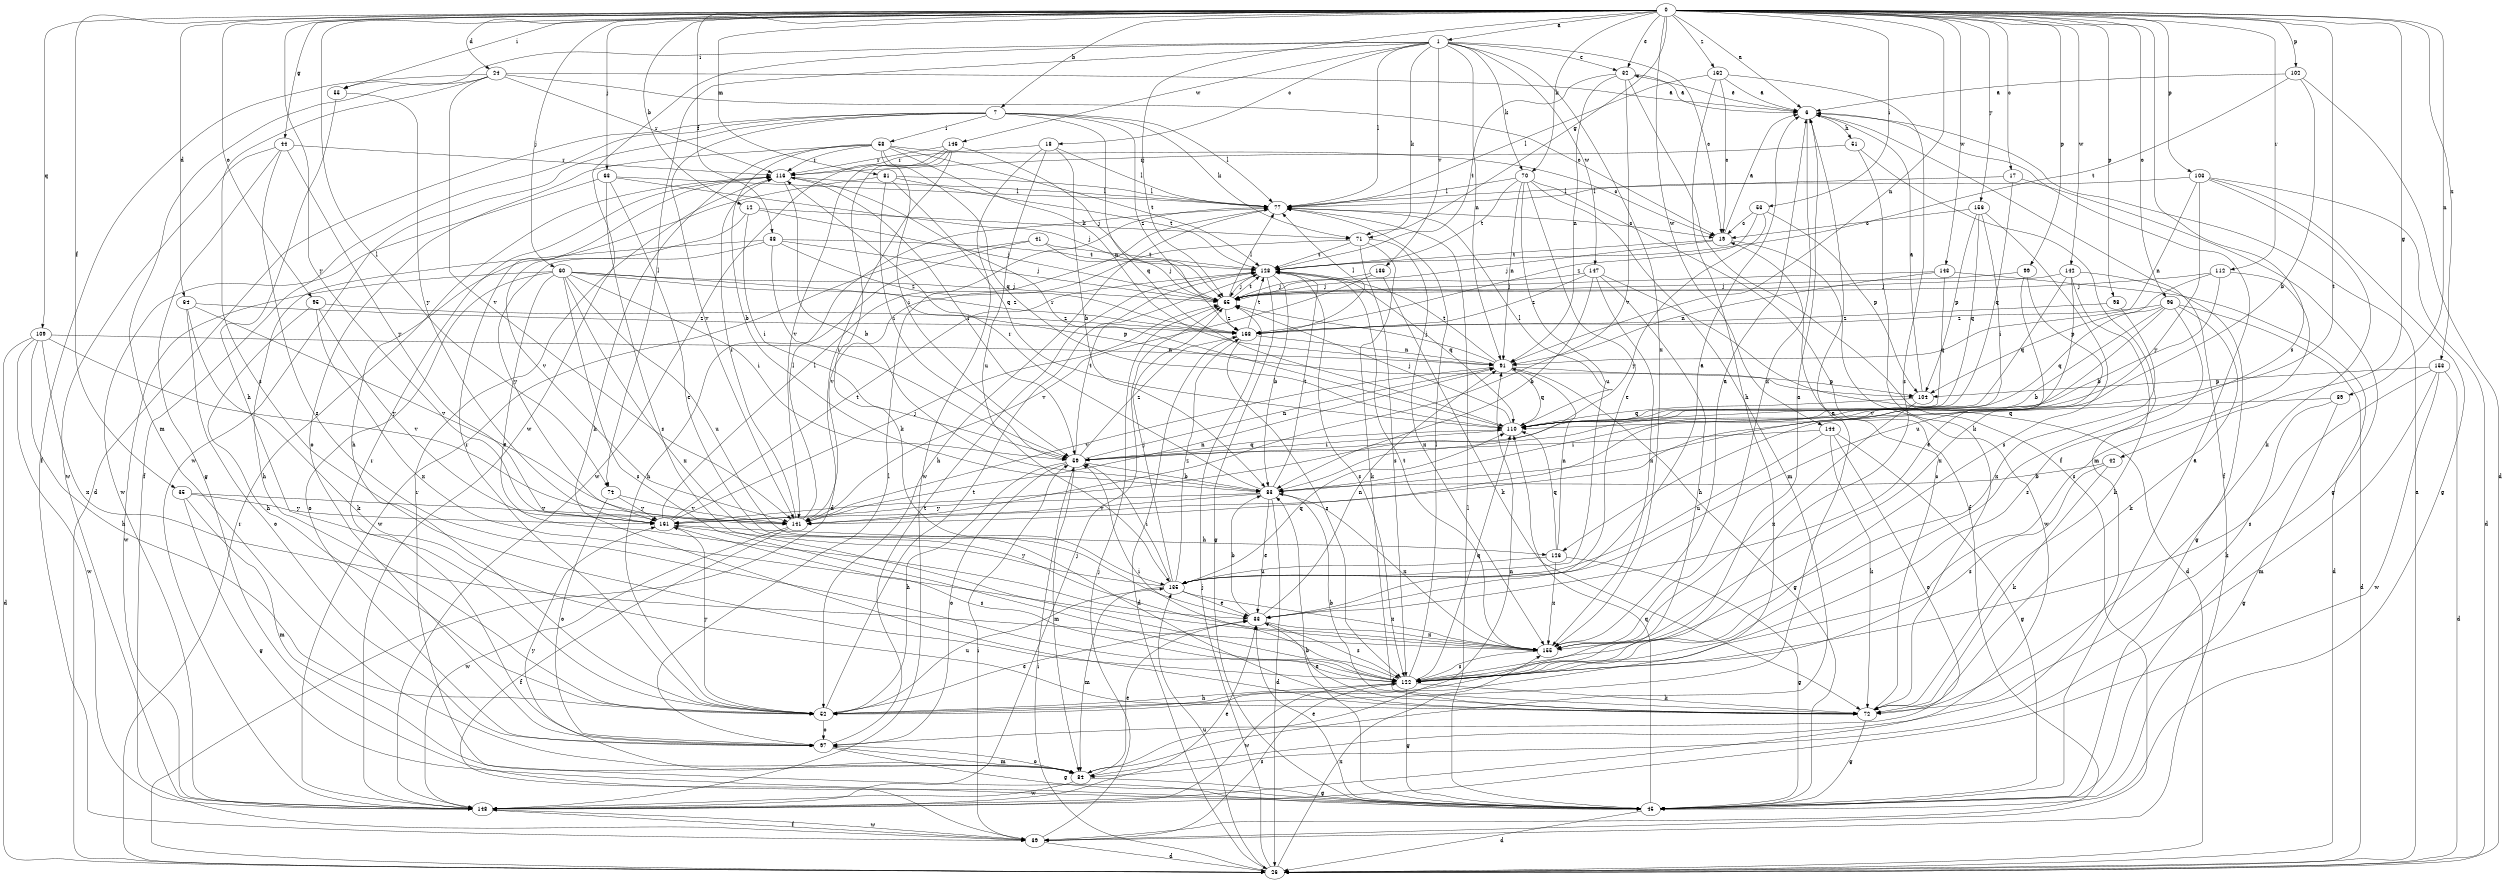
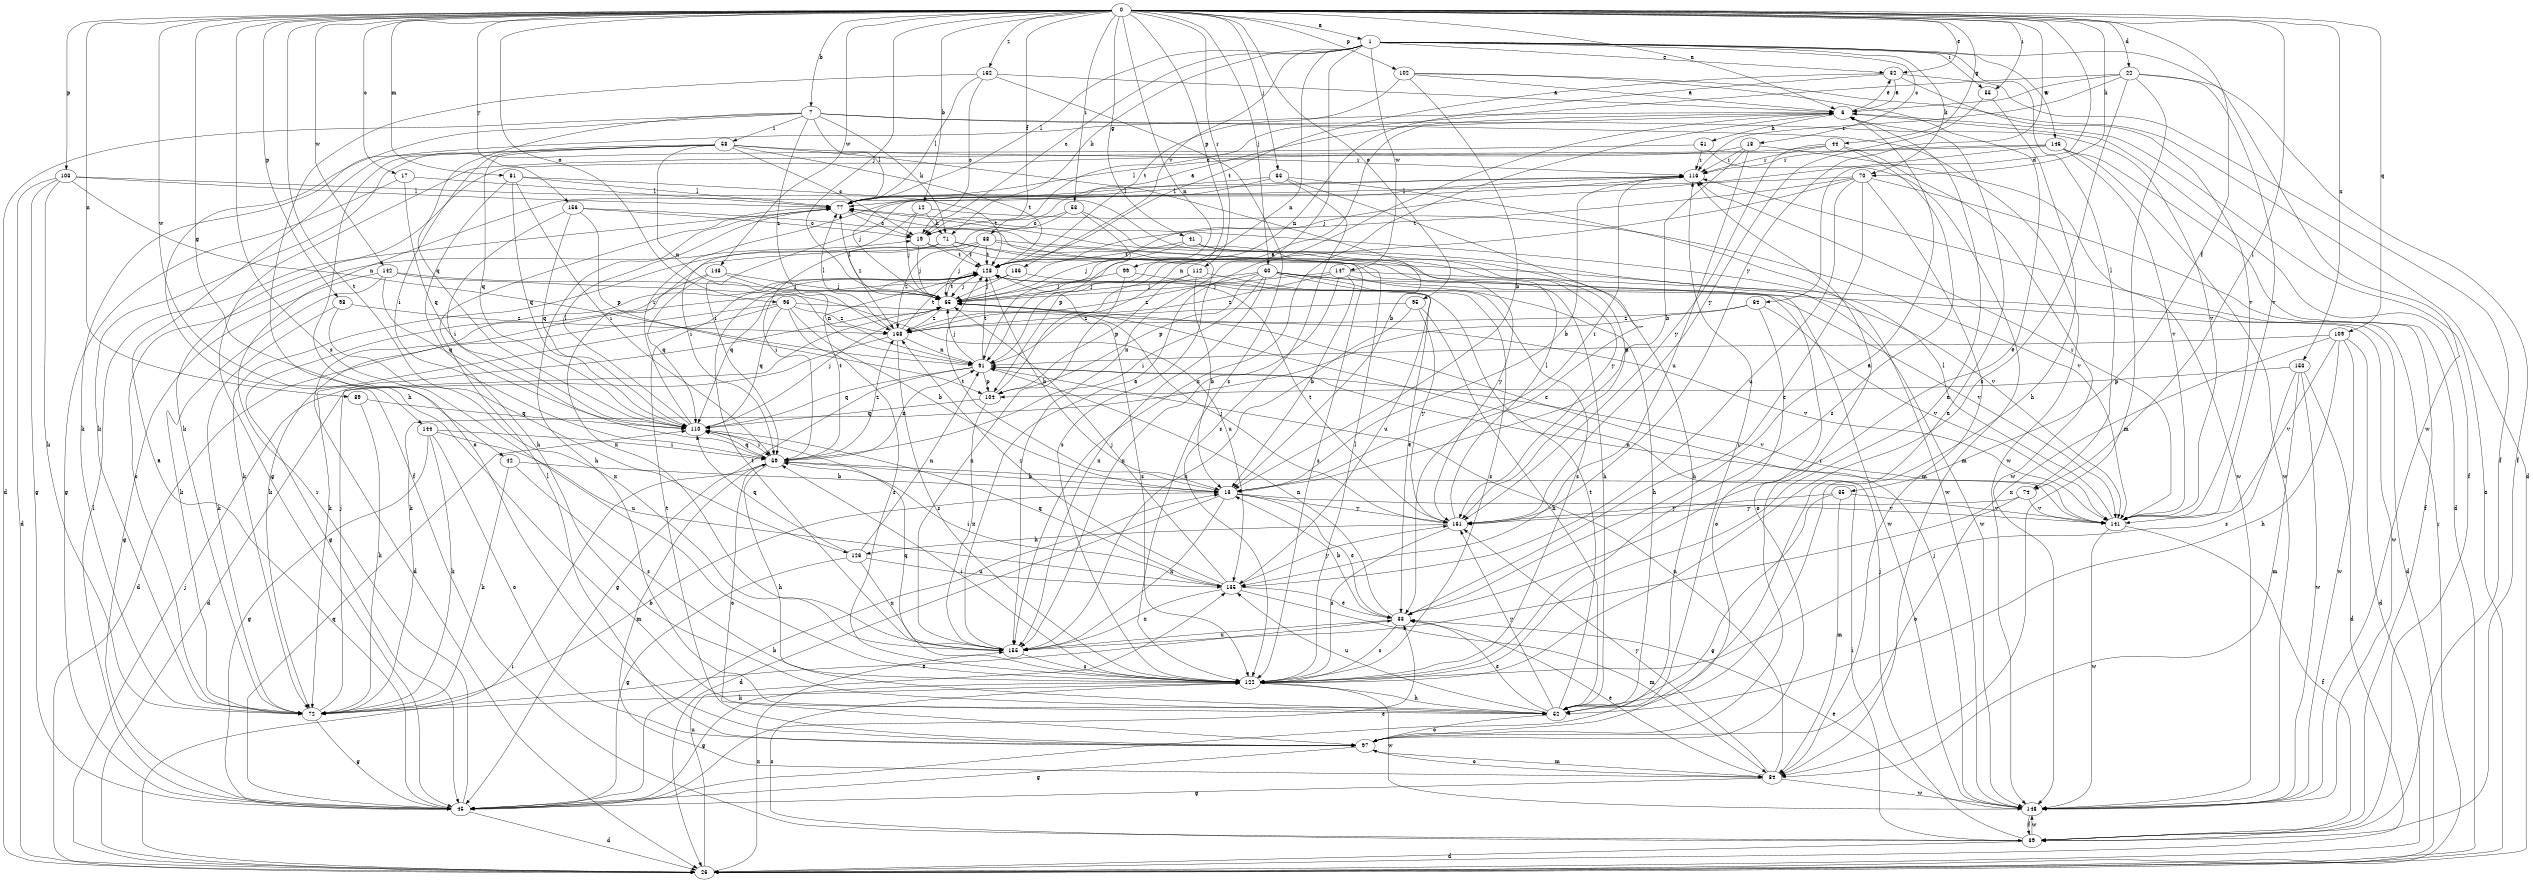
(496, 74) -> (2129, 74)
(1540, 148) -> (1109, 142)
none -> (460, 383)
none -> (215, 492)
(1270, 493) -> (1228, 493)
(708, 539) -> (2032, 272)
(2111, 786) -> none
